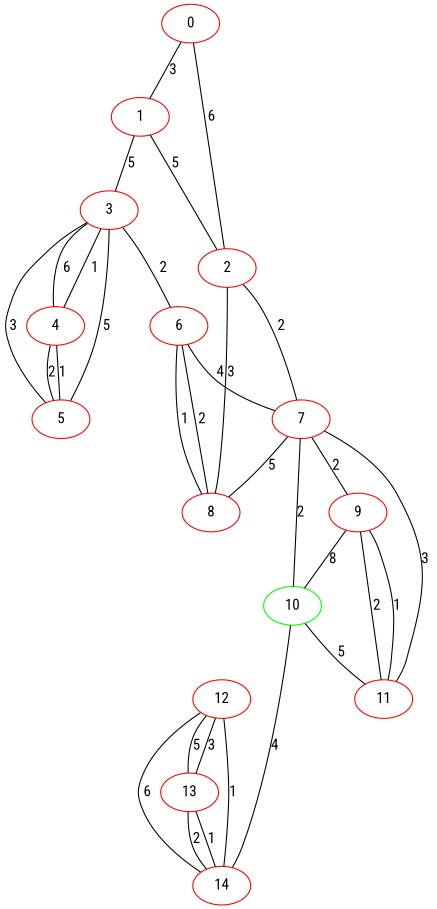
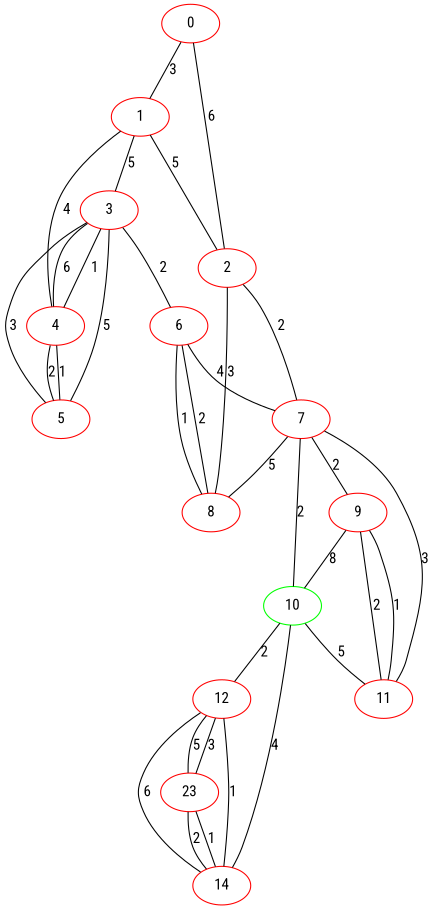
none -> (56, 207)
none -> (257, 652)
(190, 792) -> (190, 792)
